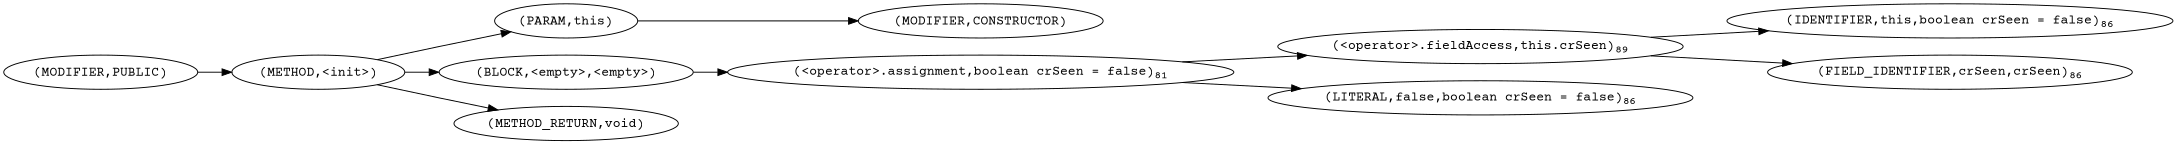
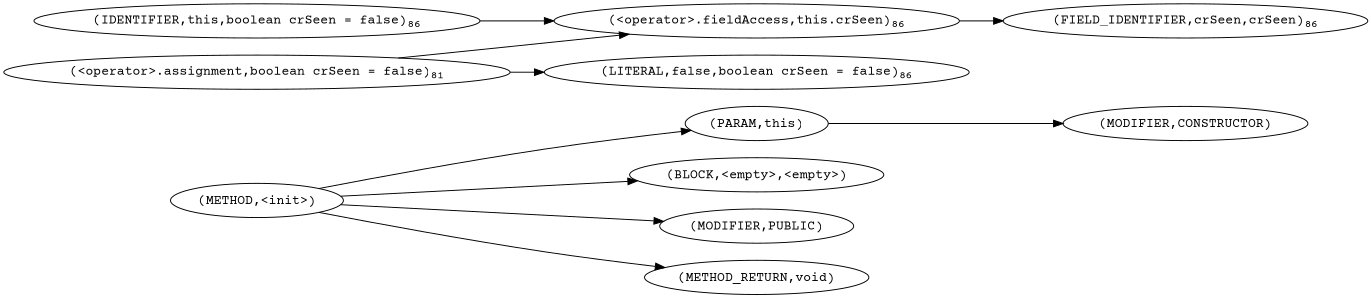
(1705, 34) -> (512, 21)
(1622, 45) -> (898, 19)
(210, 72) -> (497, 213)
(706, 72) -> none
